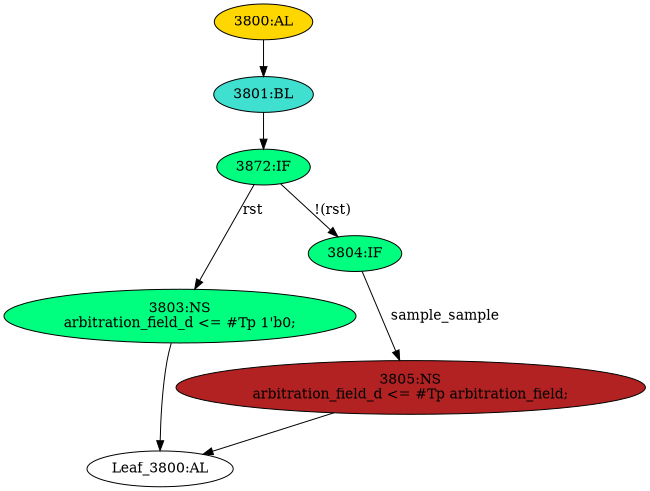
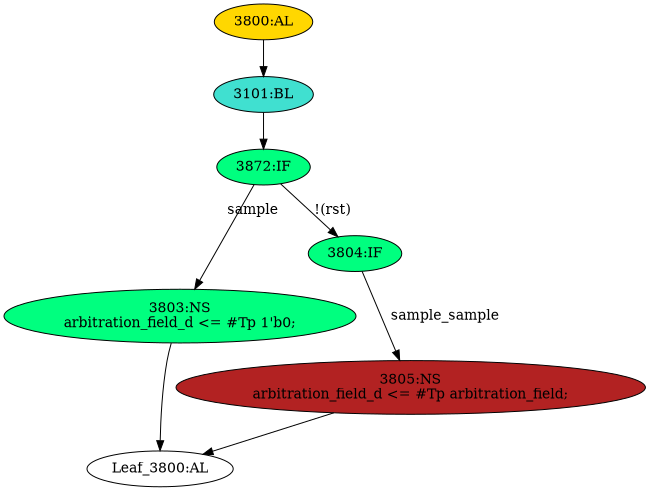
(264, 94) -> (264, 94)
(253, 210) -> (253, 210)
